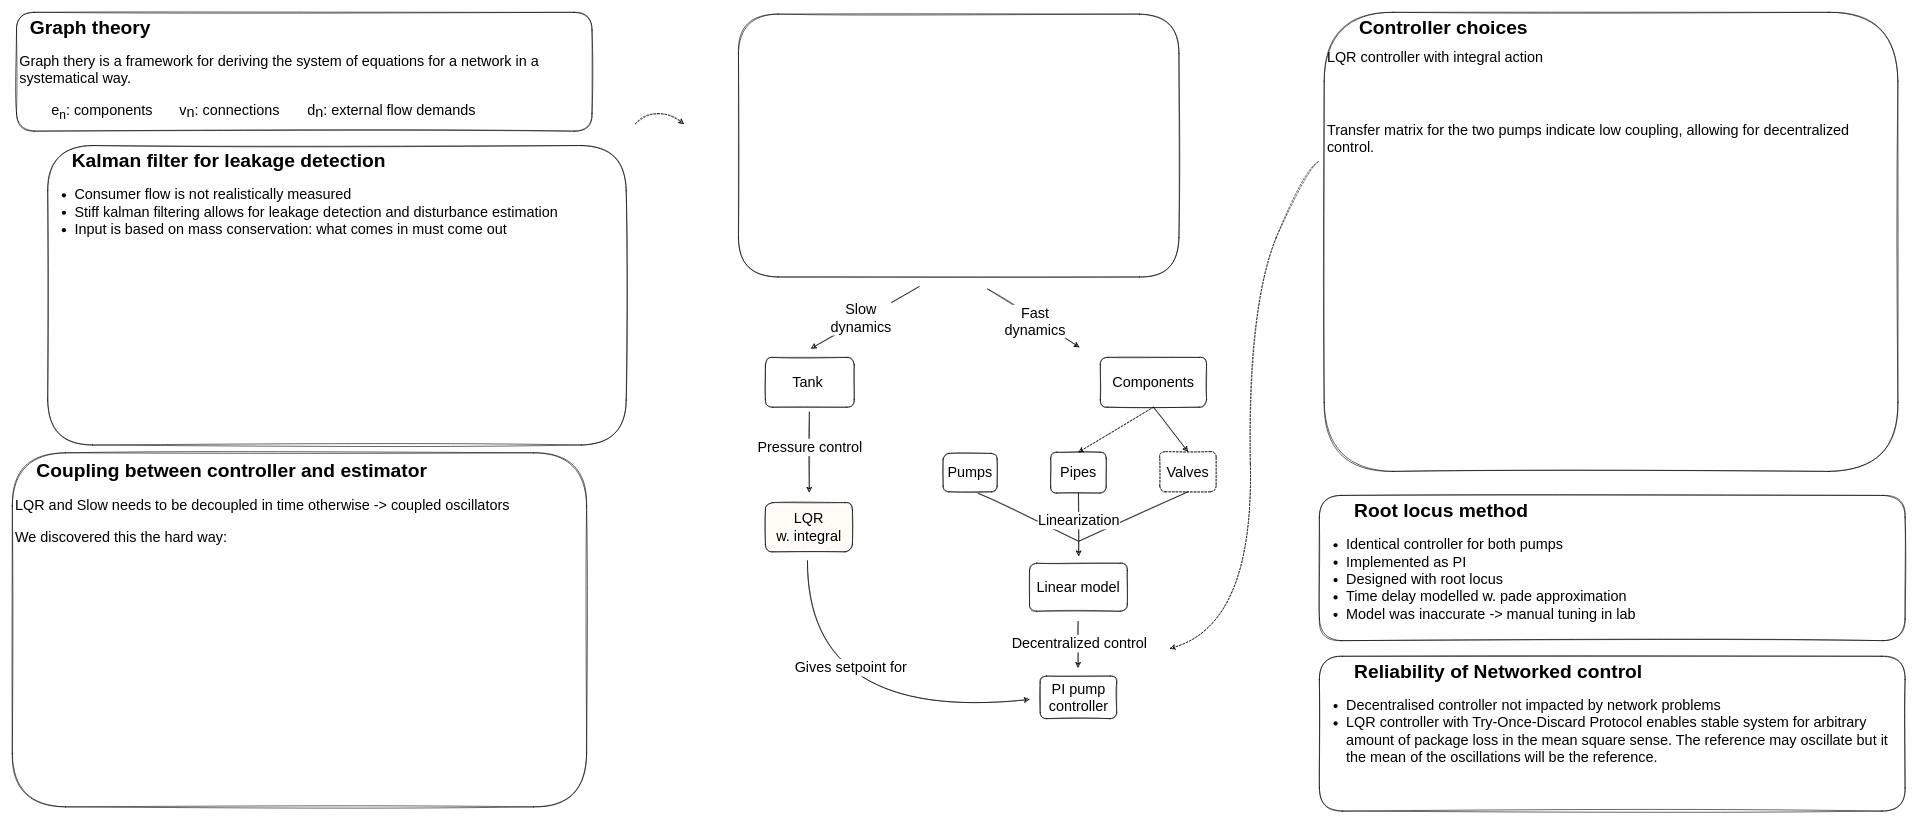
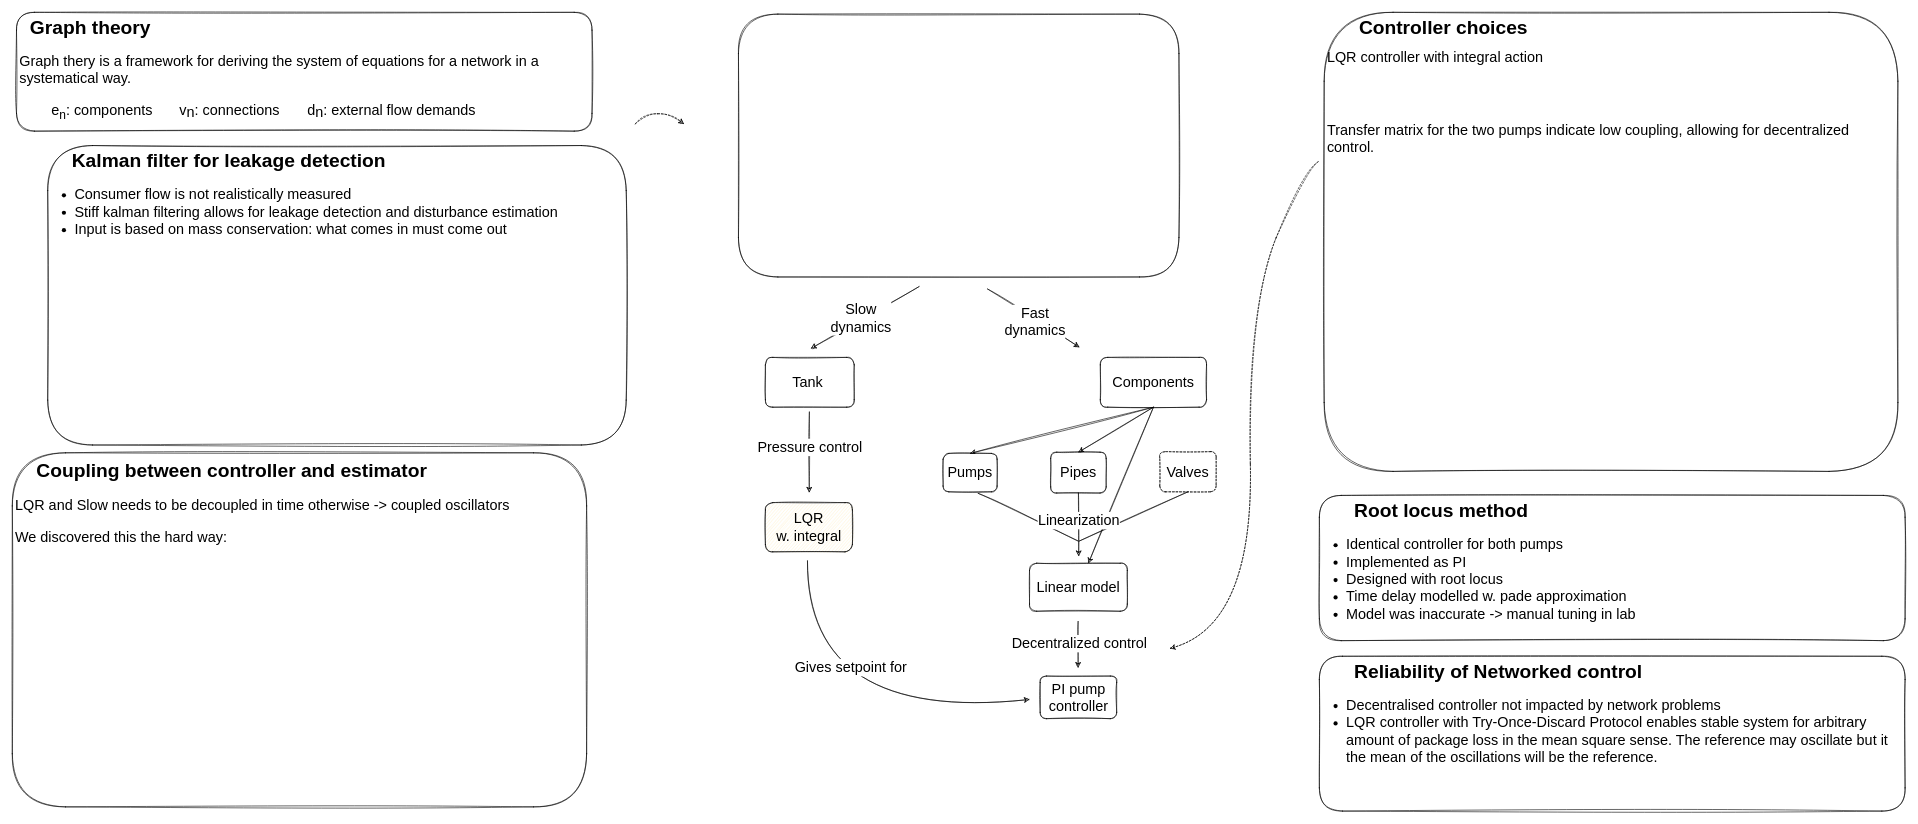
(1123, 425) -> (1123, 425)
(1170, 429) -> (1130, 462)
none -> (1063, 430)
